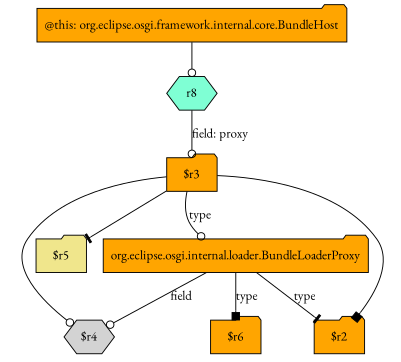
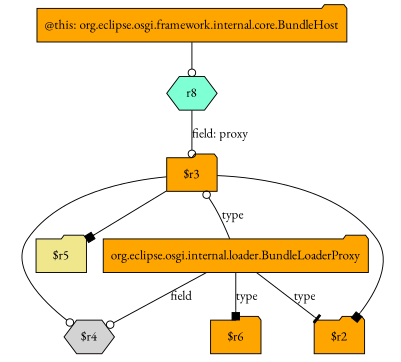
(129, 214) -> (129, 214)
(186, 214) -> (220, 218)
